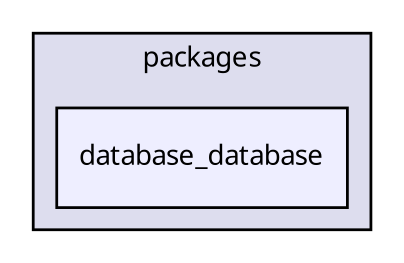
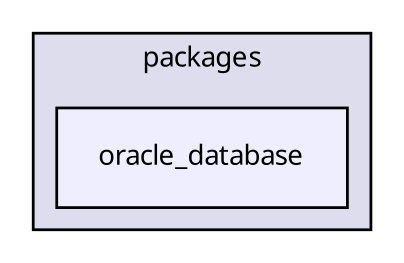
(202, 158) -> (202, 158)
